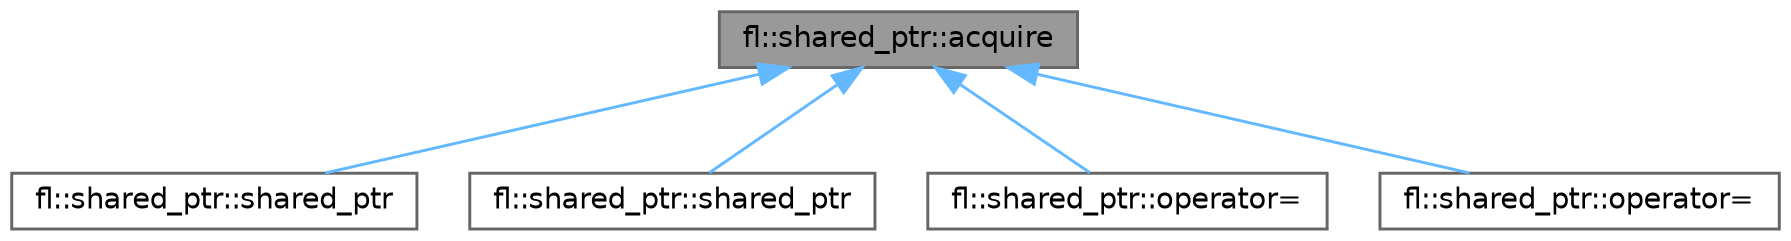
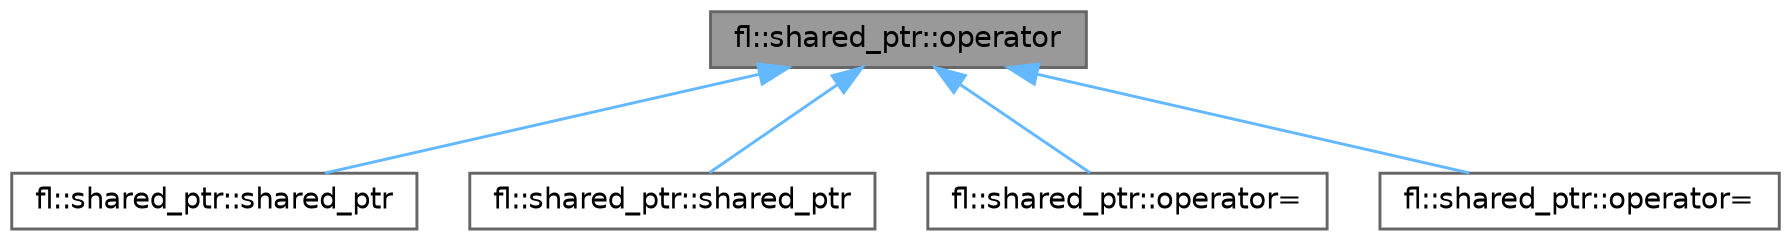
(898, 40) -> (898, 40)
